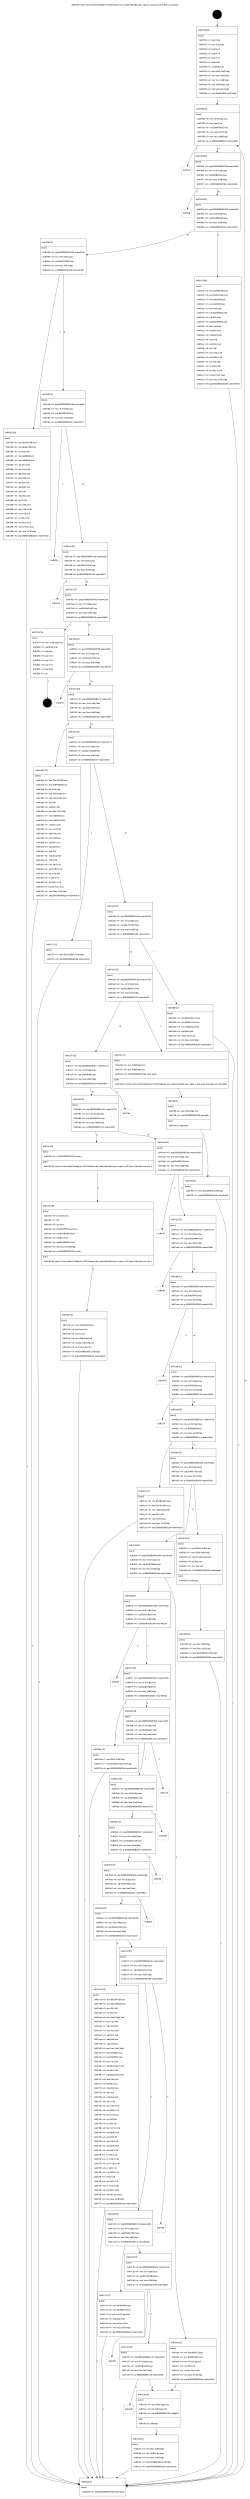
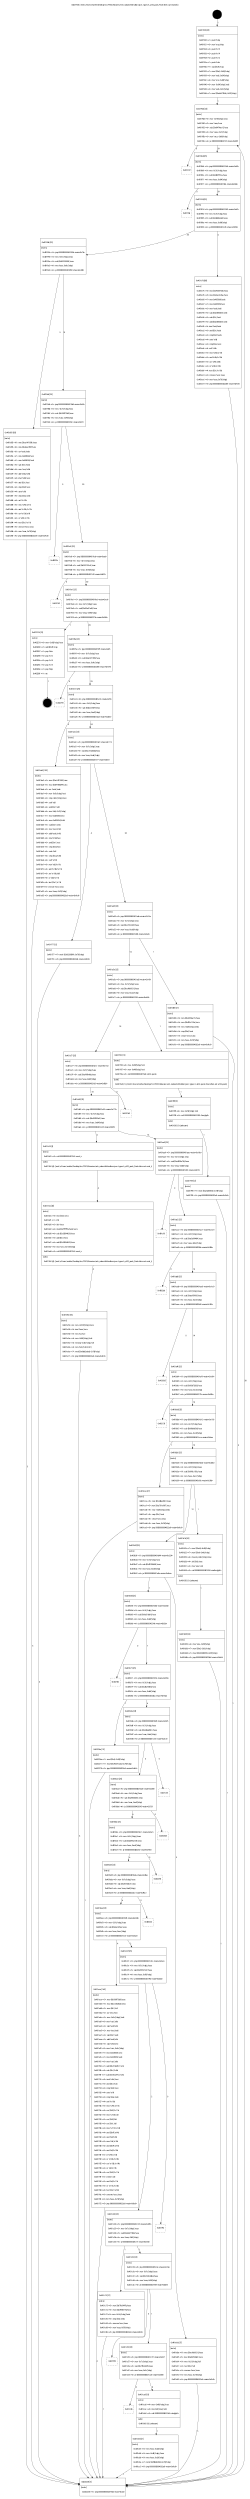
(174, 2387) -> (189, 2455)
